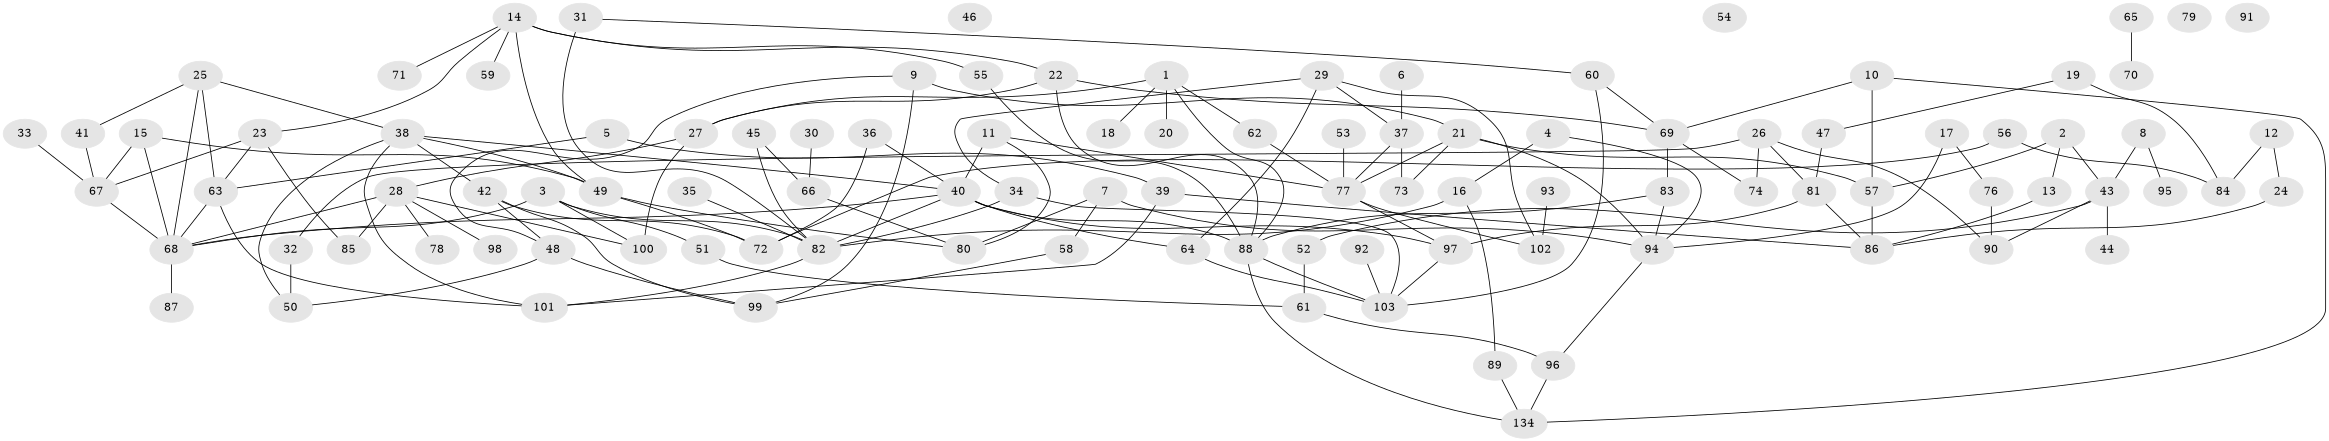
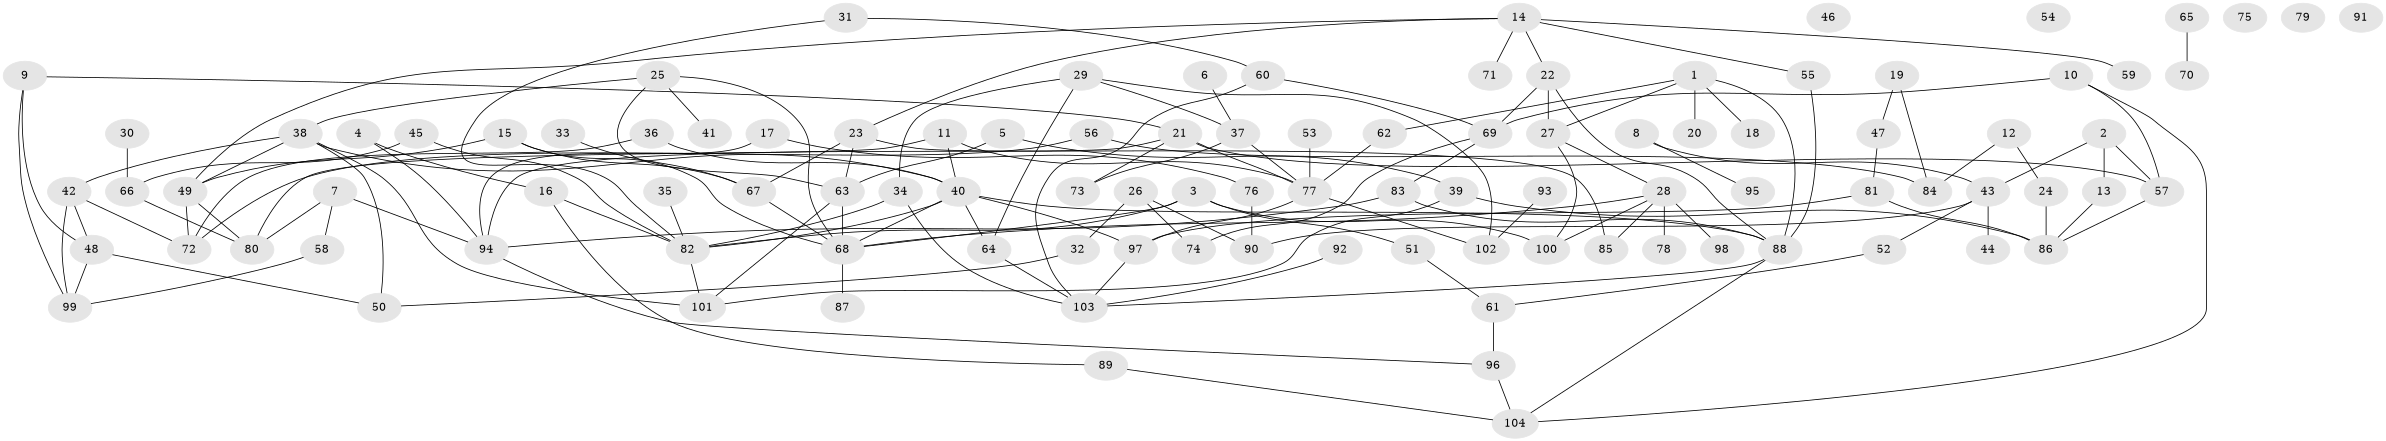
none -> (2245, 18)
(1784, 159) -> none
(90, 163) -> none
(1524, 424) -> (1515, 424)
